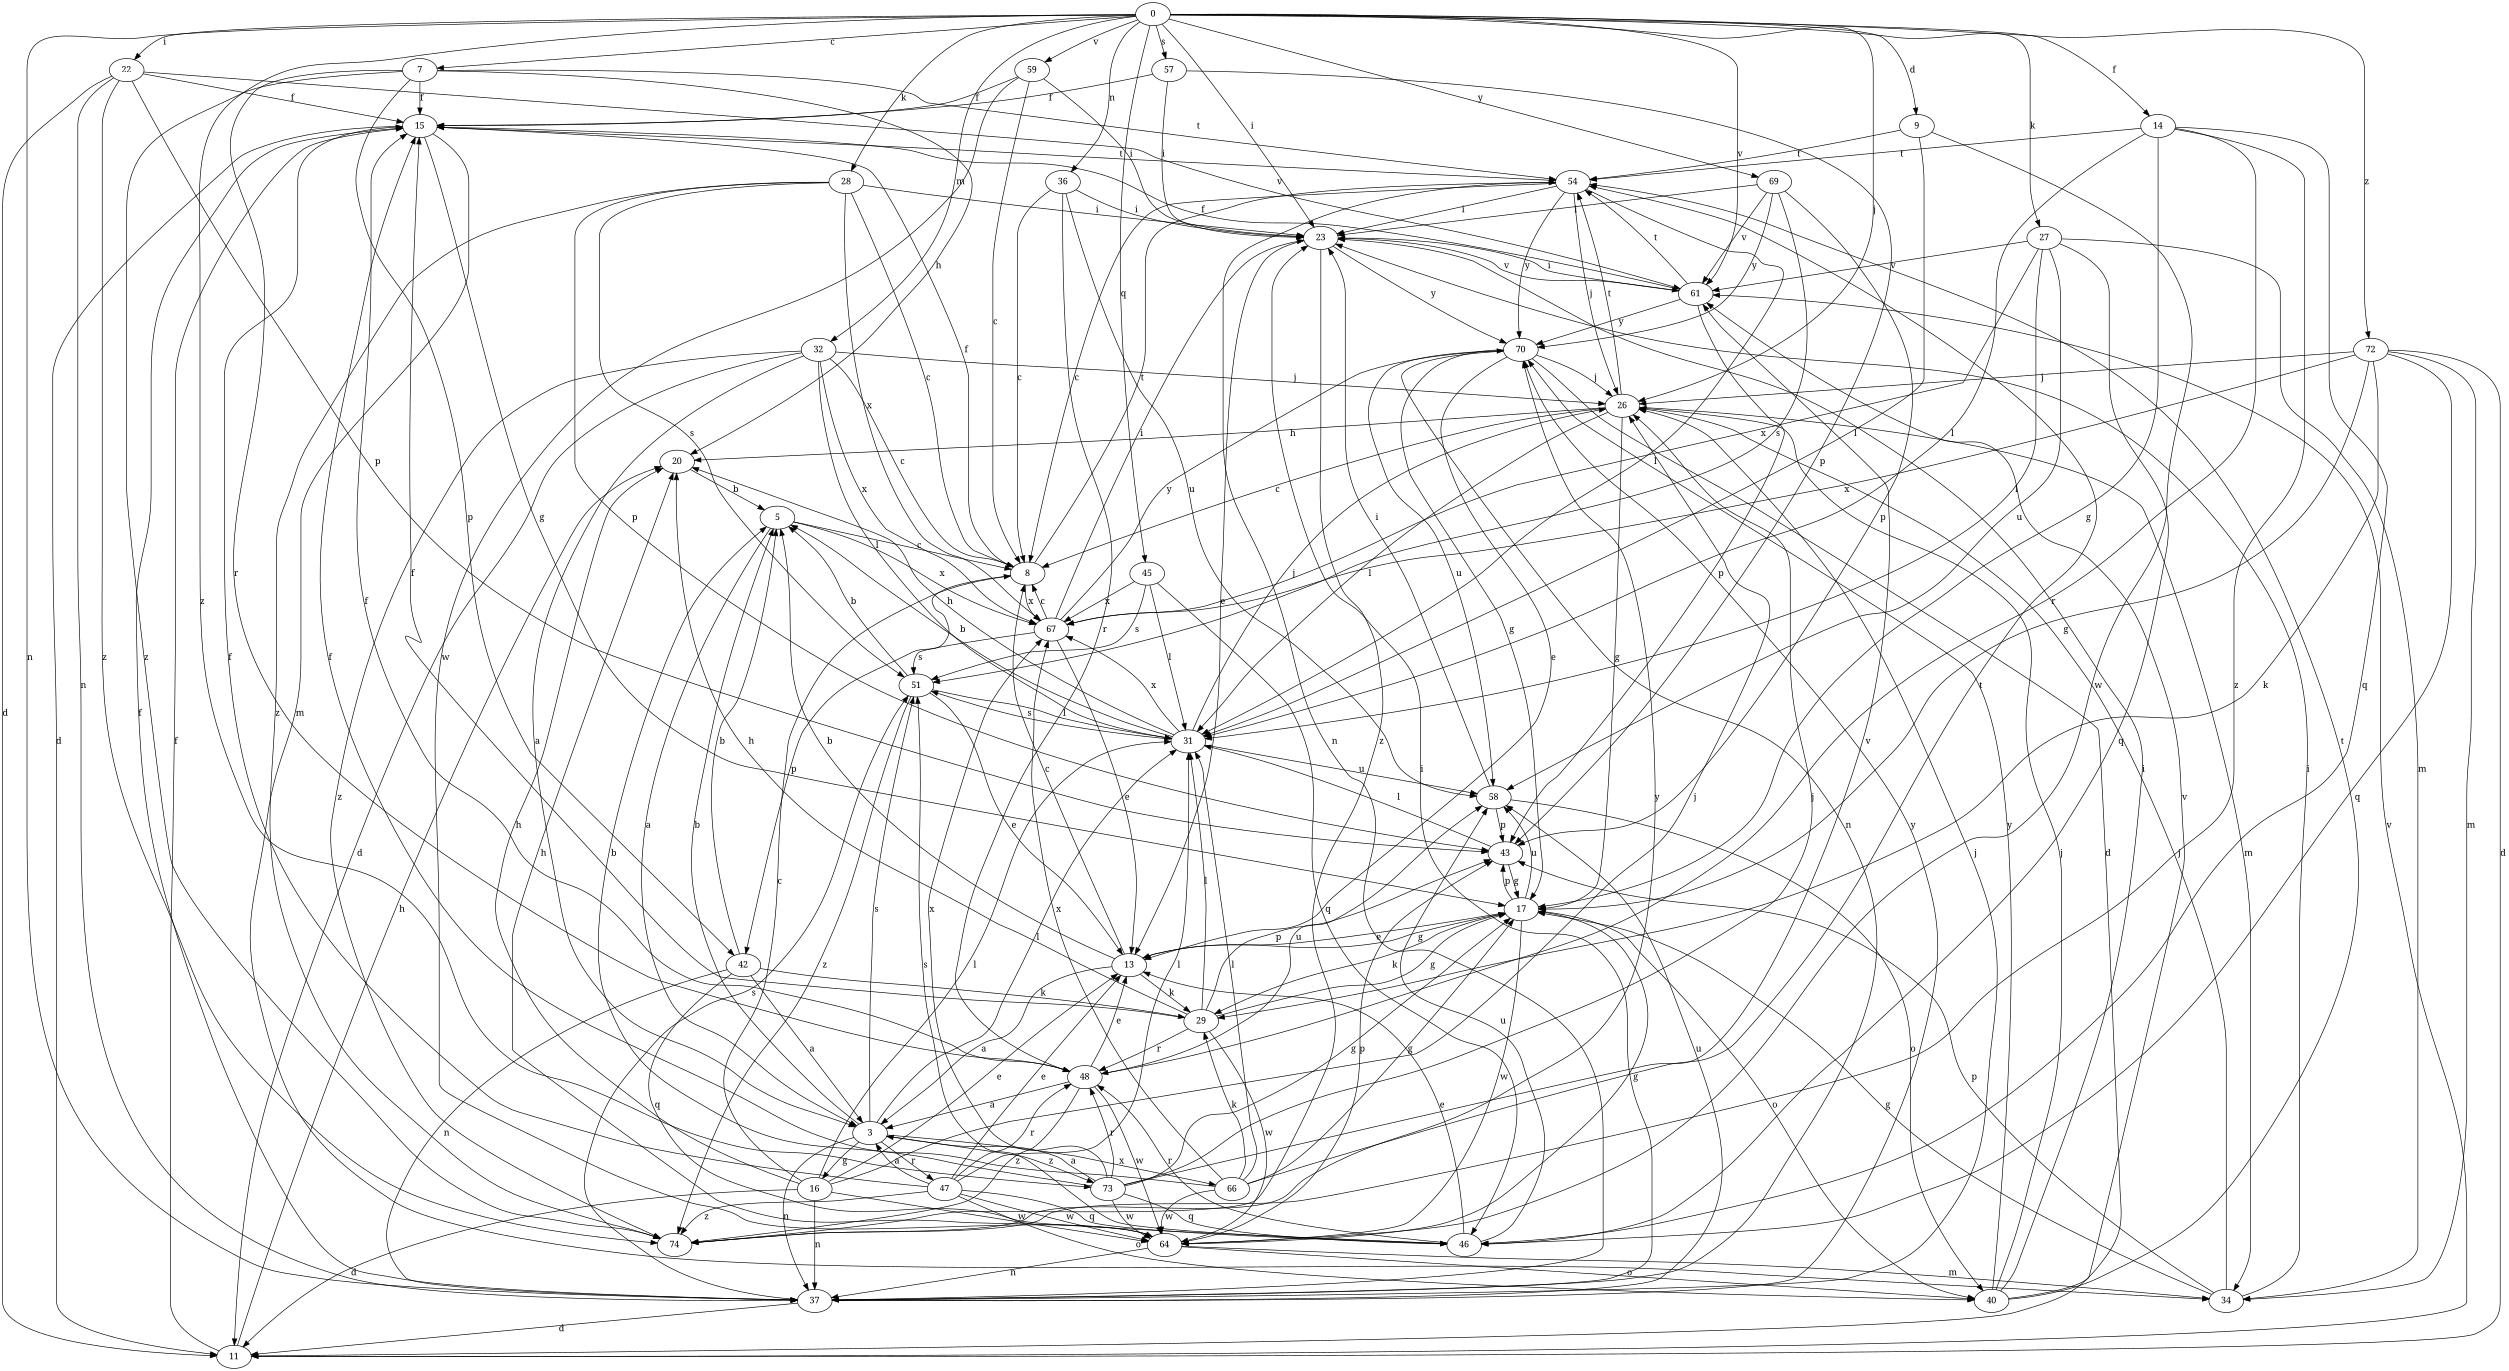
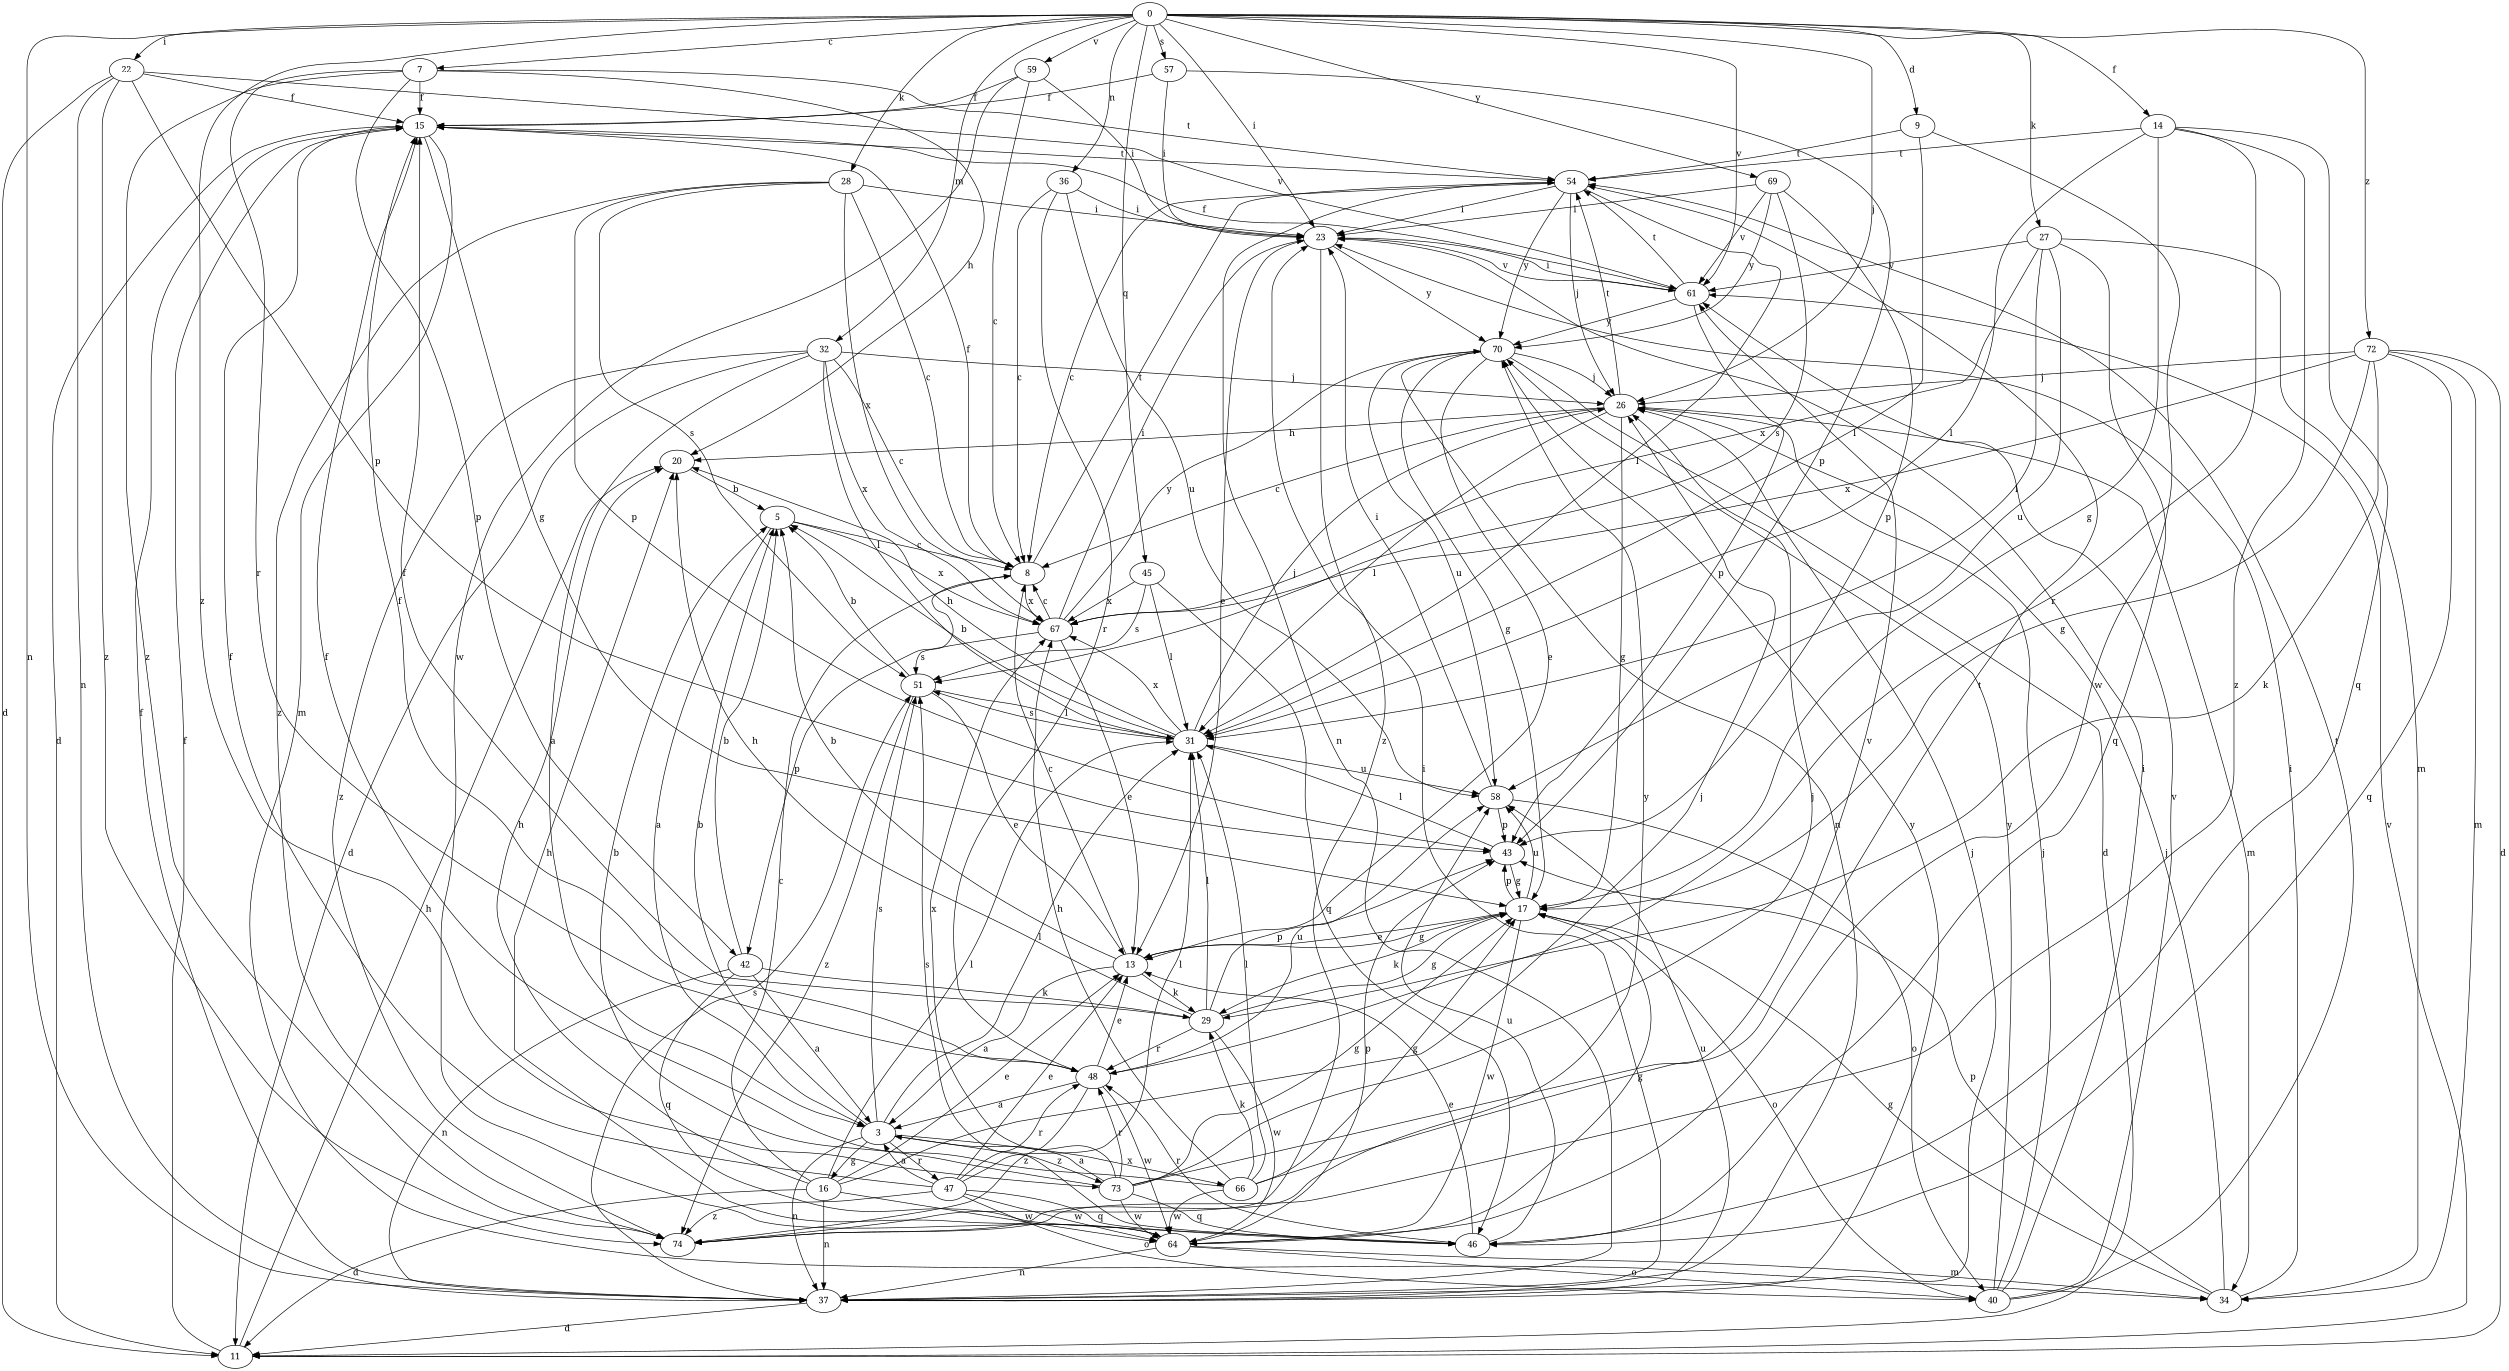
(1059, 909) -> (1060, 909)
